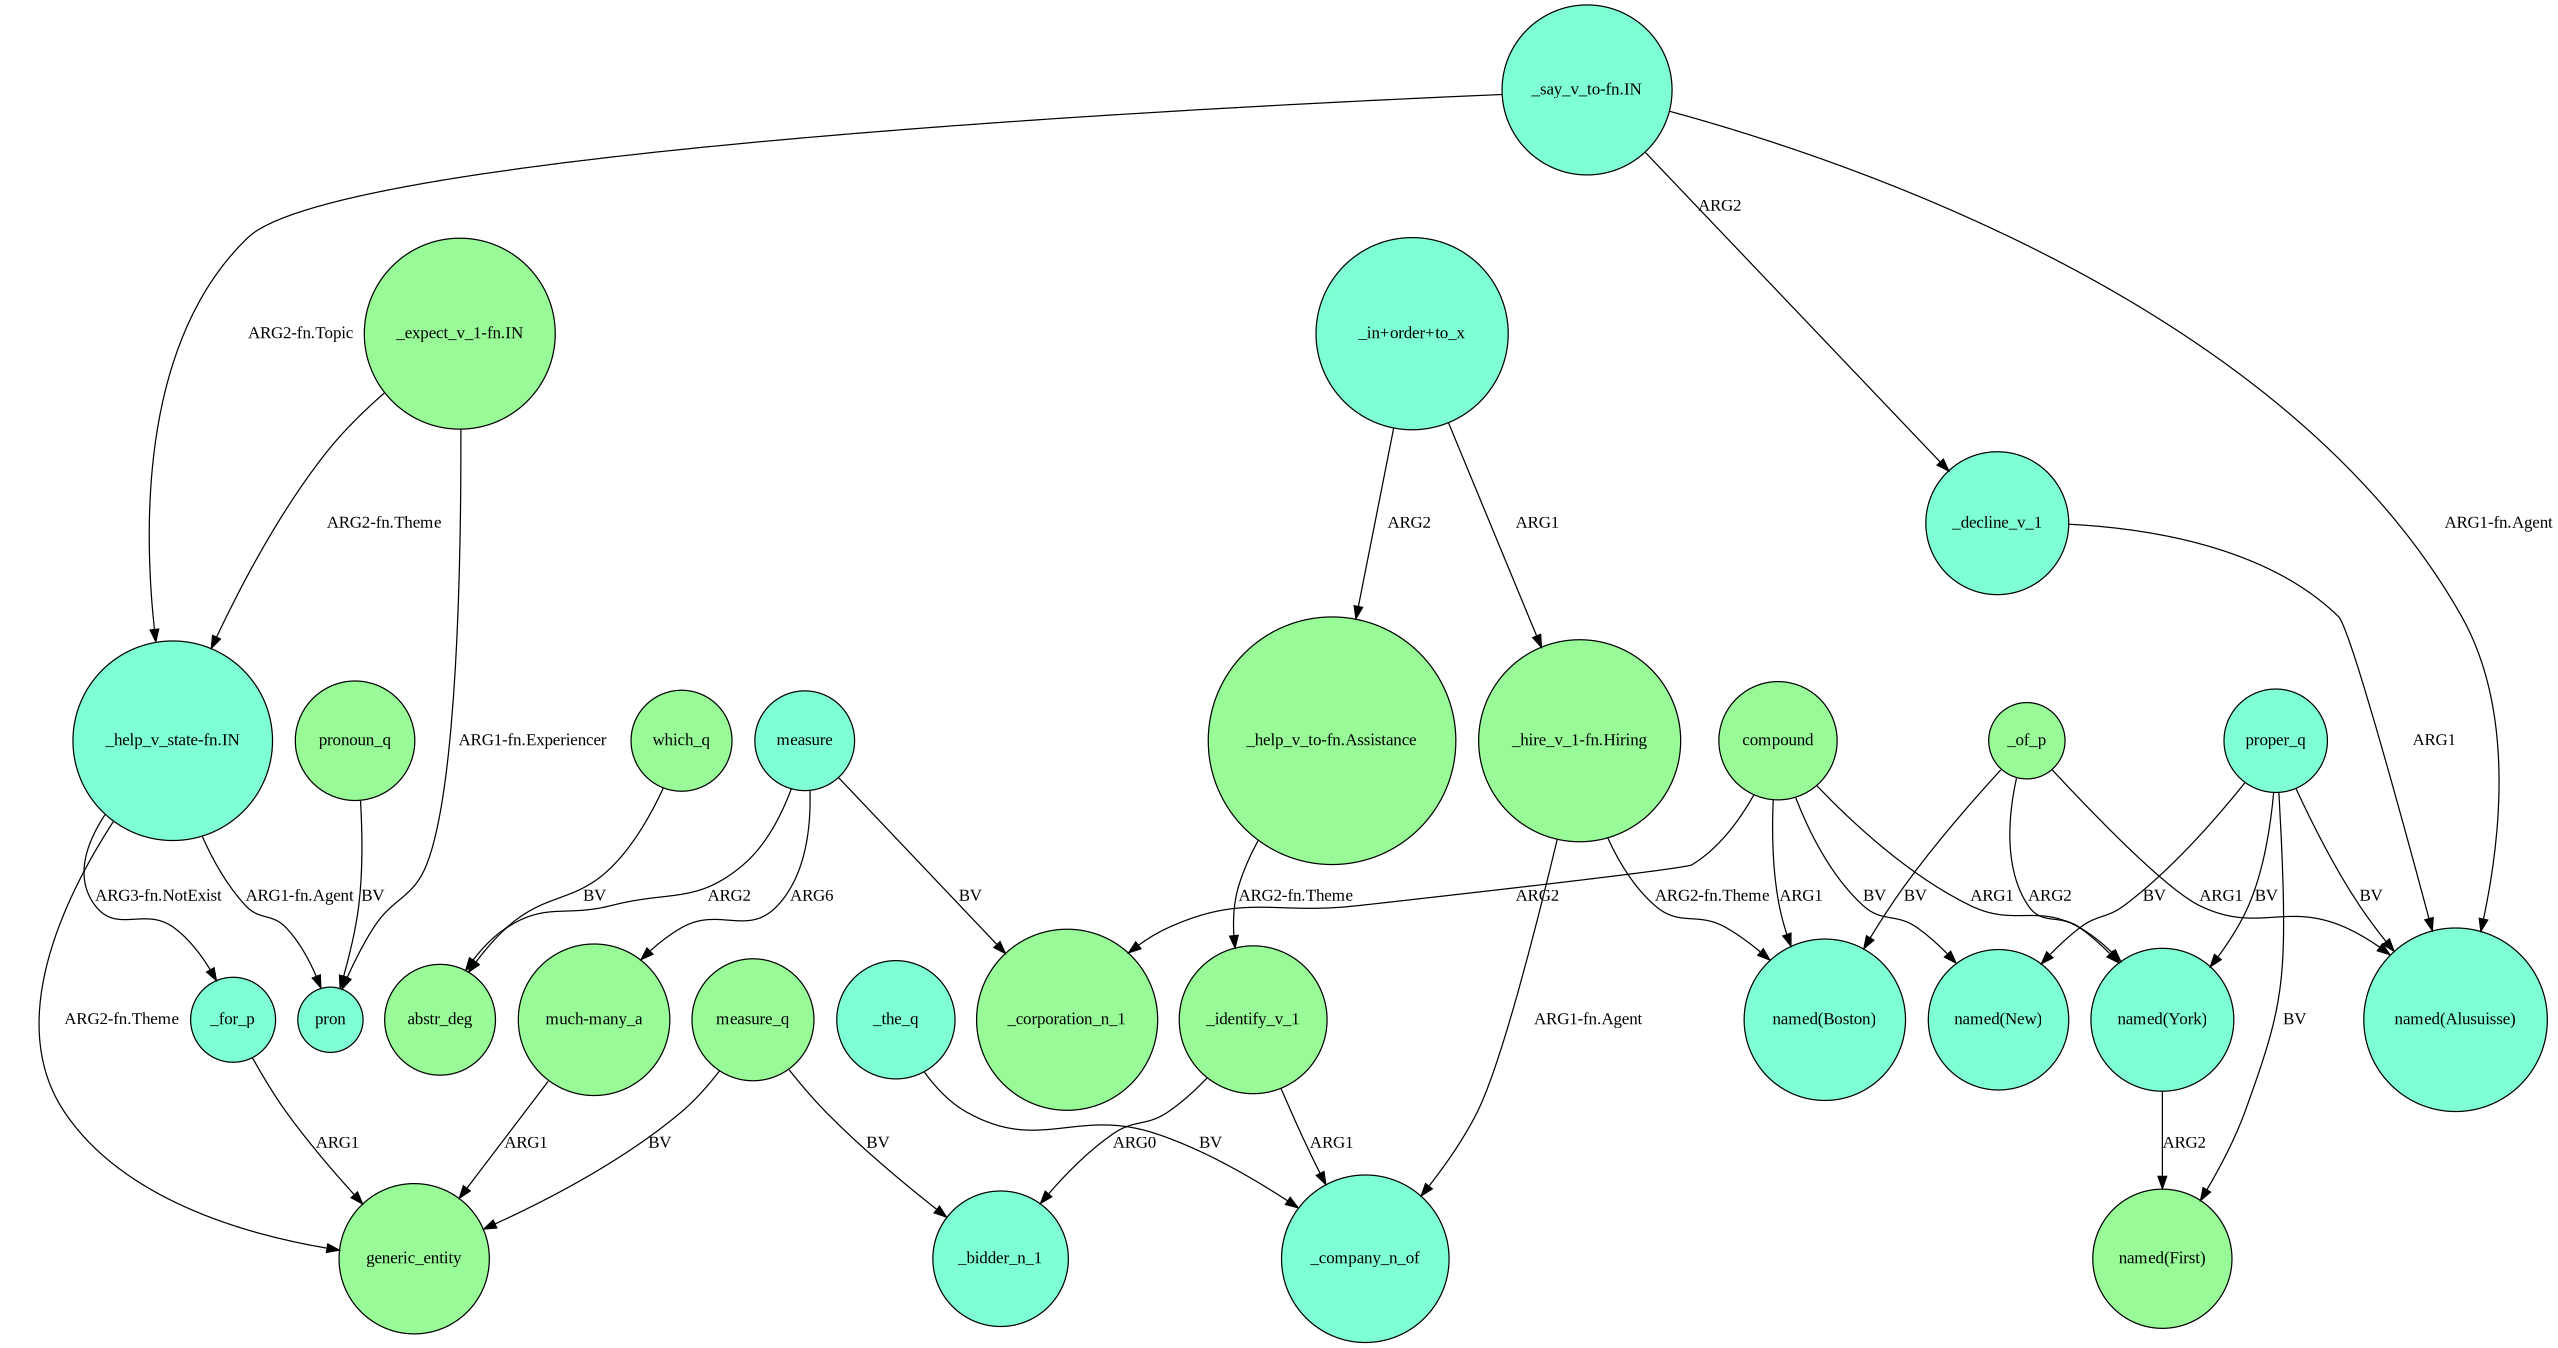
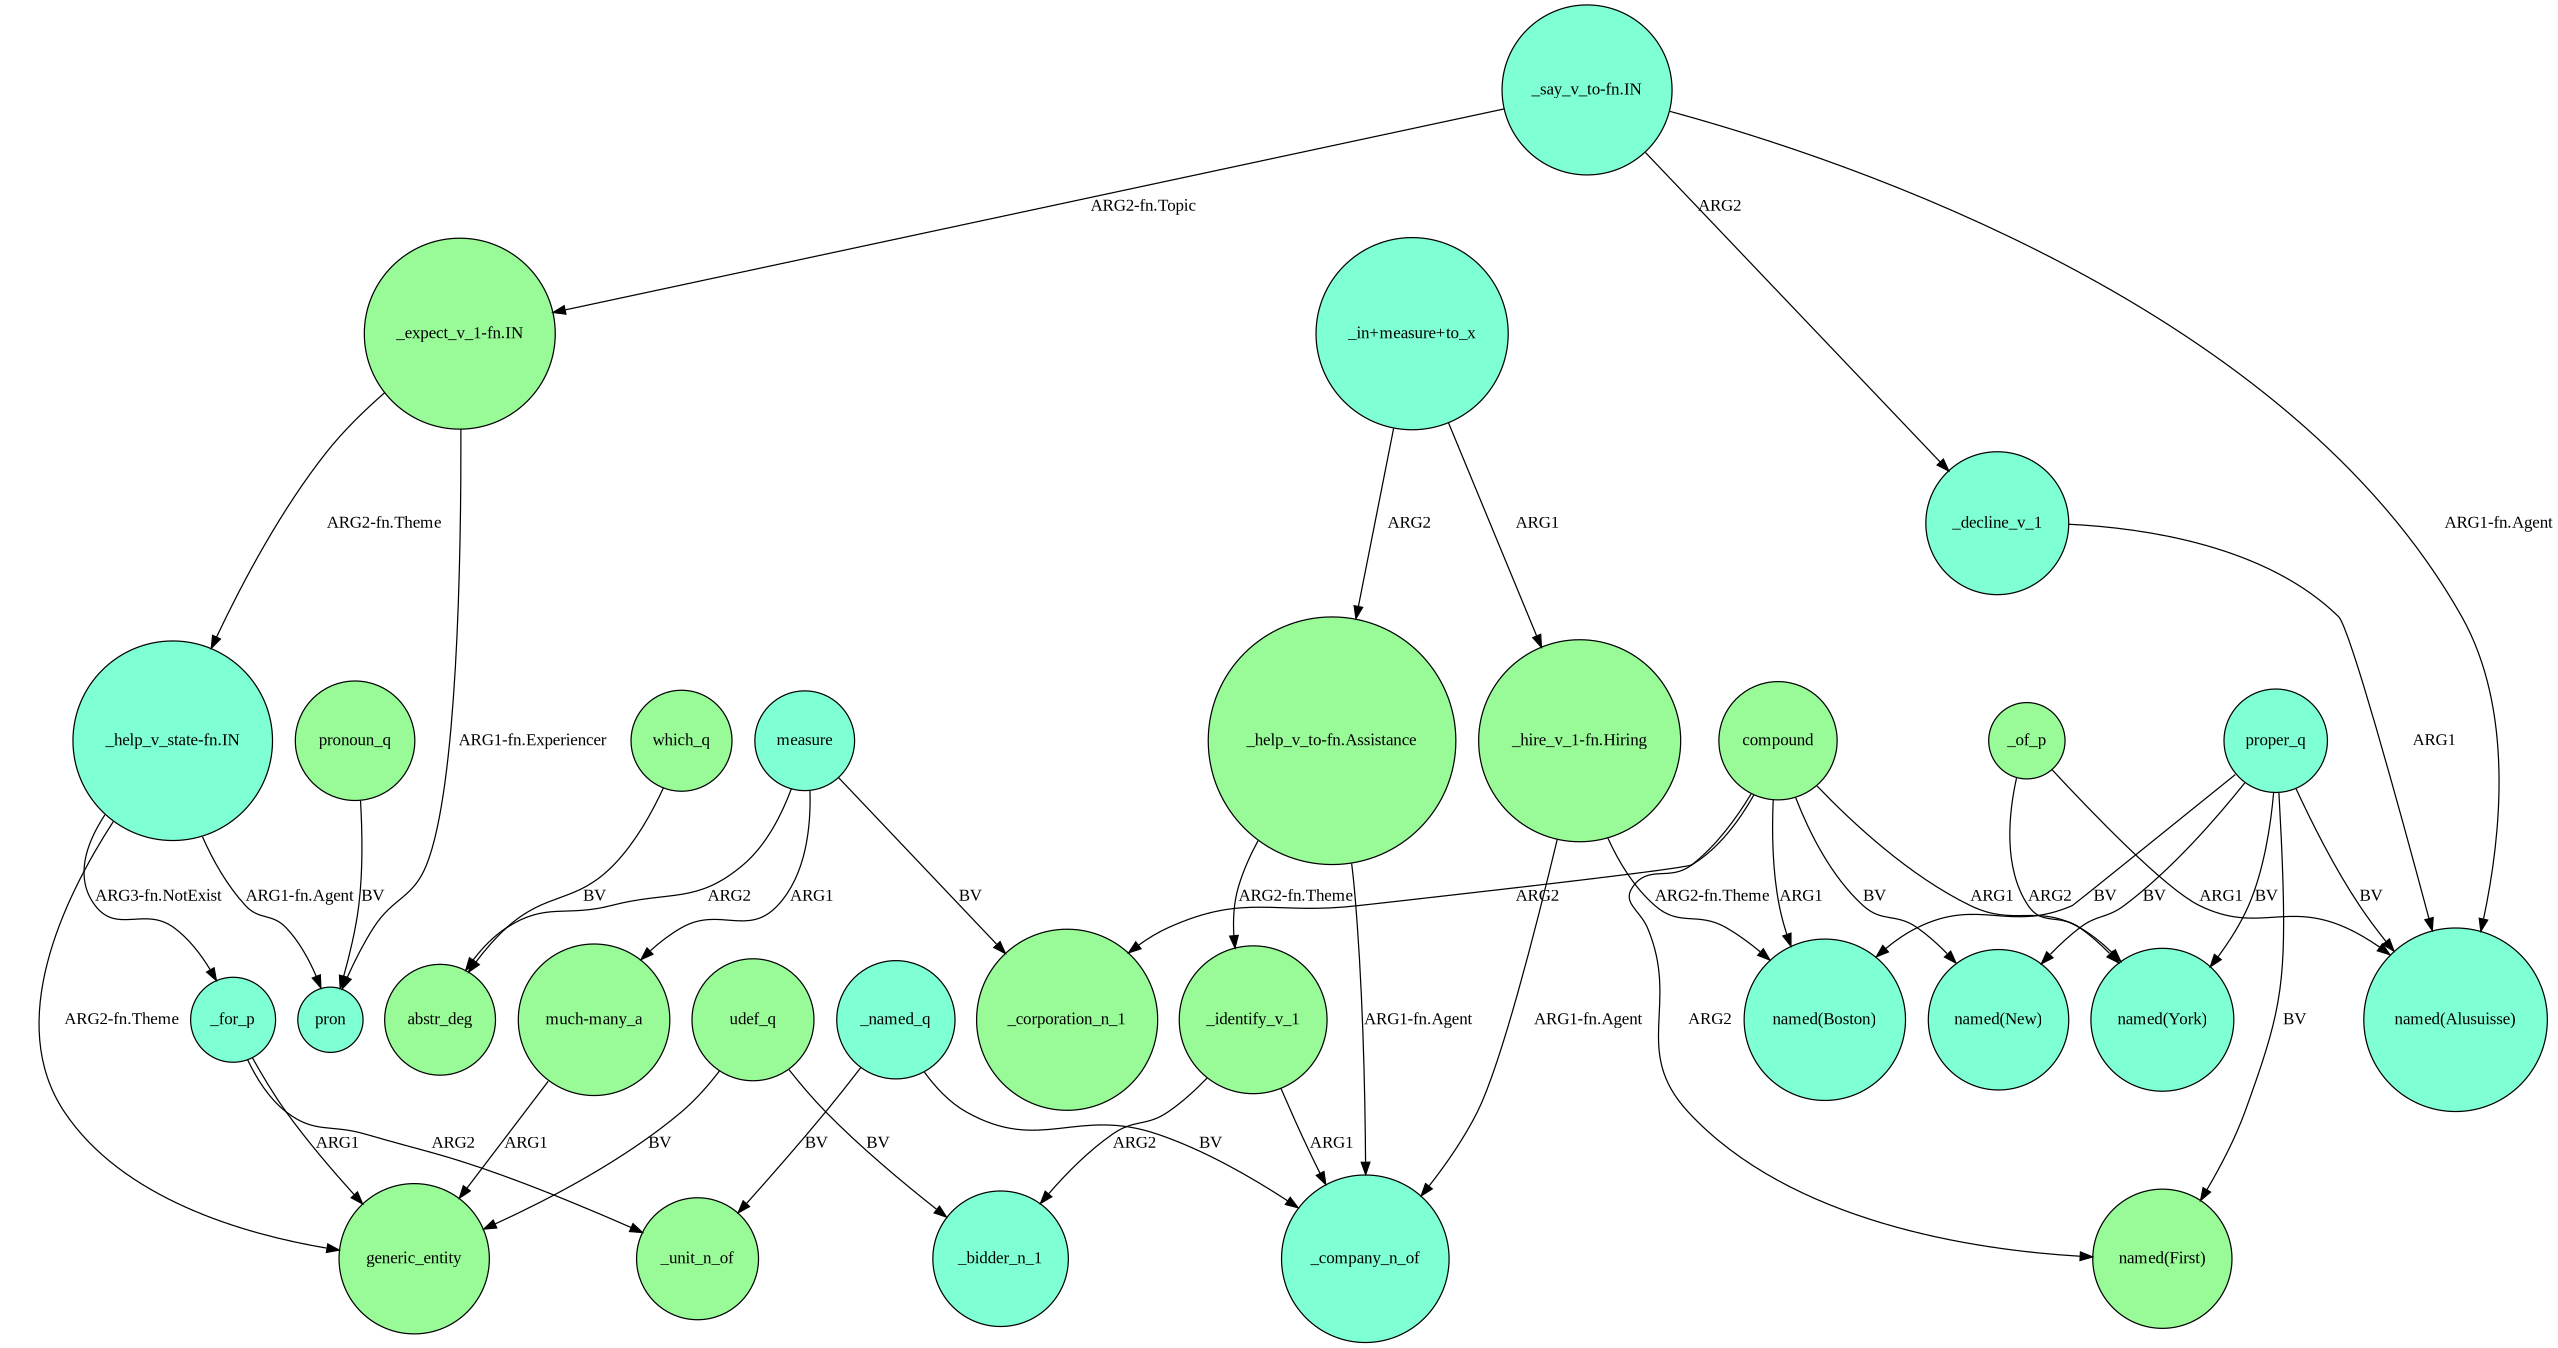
(662, 152) -> (1035, 209)
(1412, 334) -> (1412, 334)
(1931, 851) -> (2077, 902)
(812, 896) -> (812, 896)
none -> (1362, 1012)
(753, 1020) -> (753, 1020)
(896, 1020) -> (896, 1020)
(2162, 1134) -> (1699, 1121)
(1135, 1143) -> (1135, 1143)
none -> (698, 1259)
